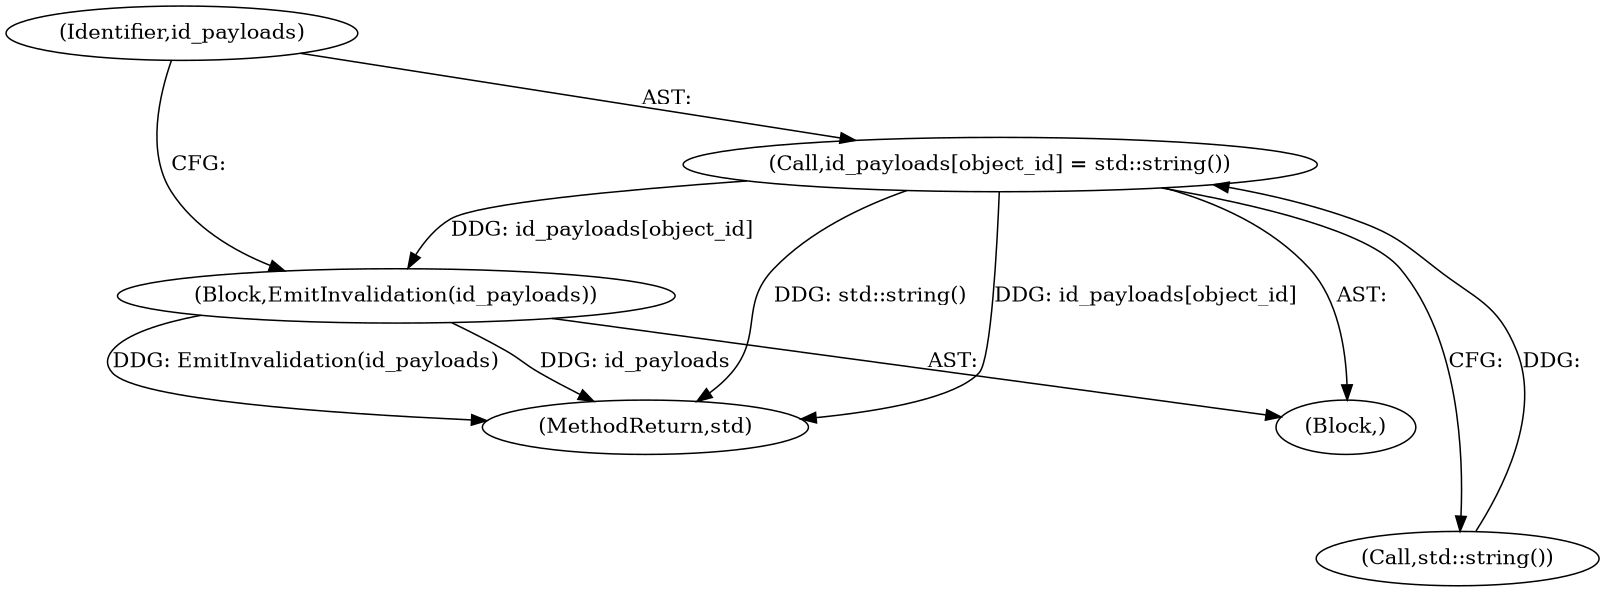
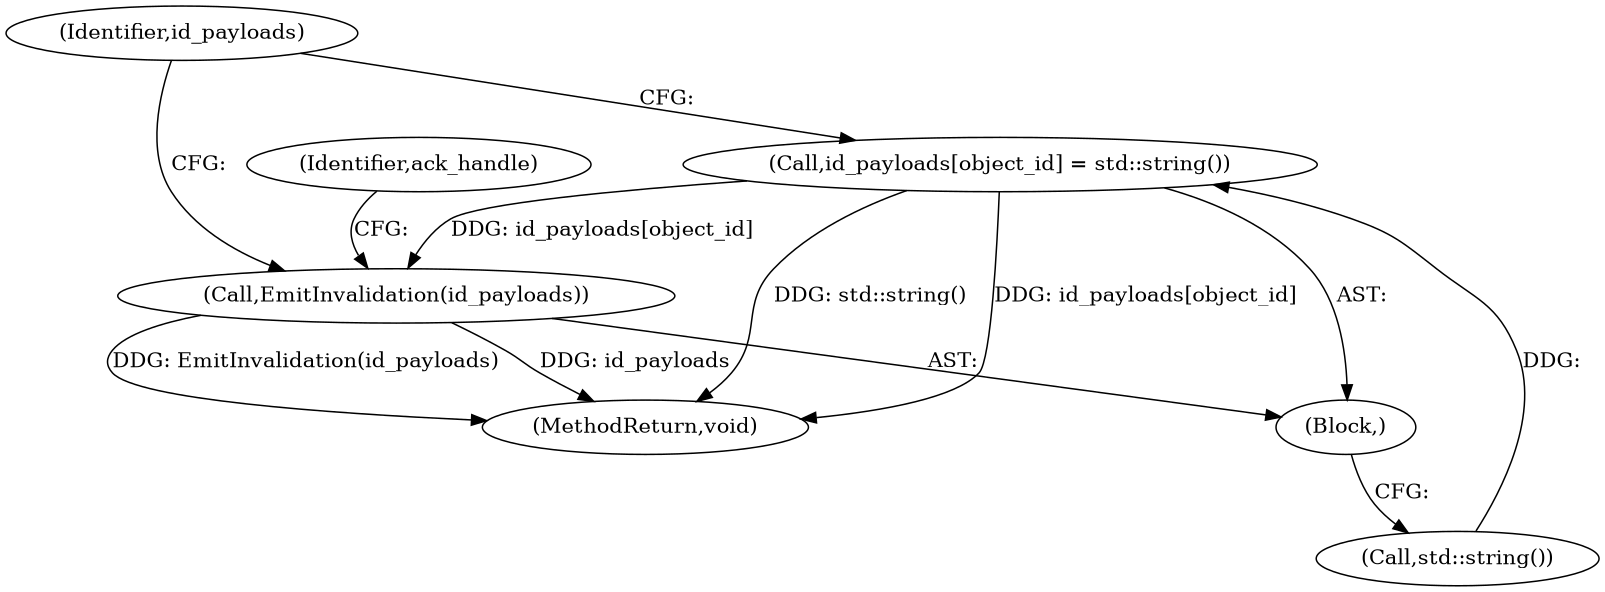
(670, 99) -> (670, 99)
none -> (419, 165)
(1402, 271) -> (1367, 494)
(396, 296) -> (396, 296)
(645, 427) -> (645, 427)
